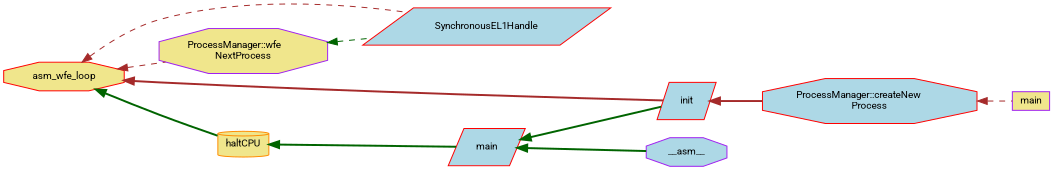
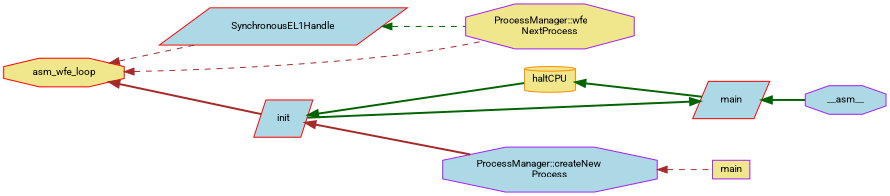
(355, 40) -> (429, 26)
(870, 101) -> (550, 170)
(161, 115) -> (421, 98)
